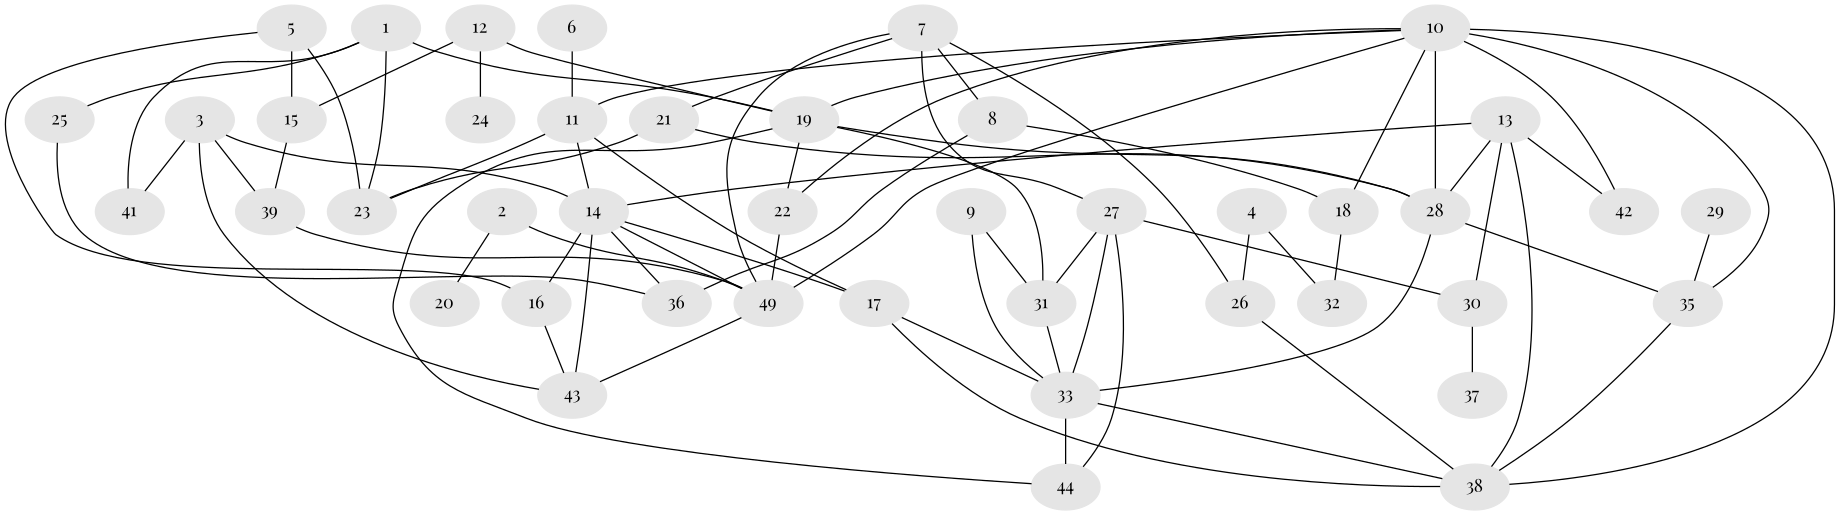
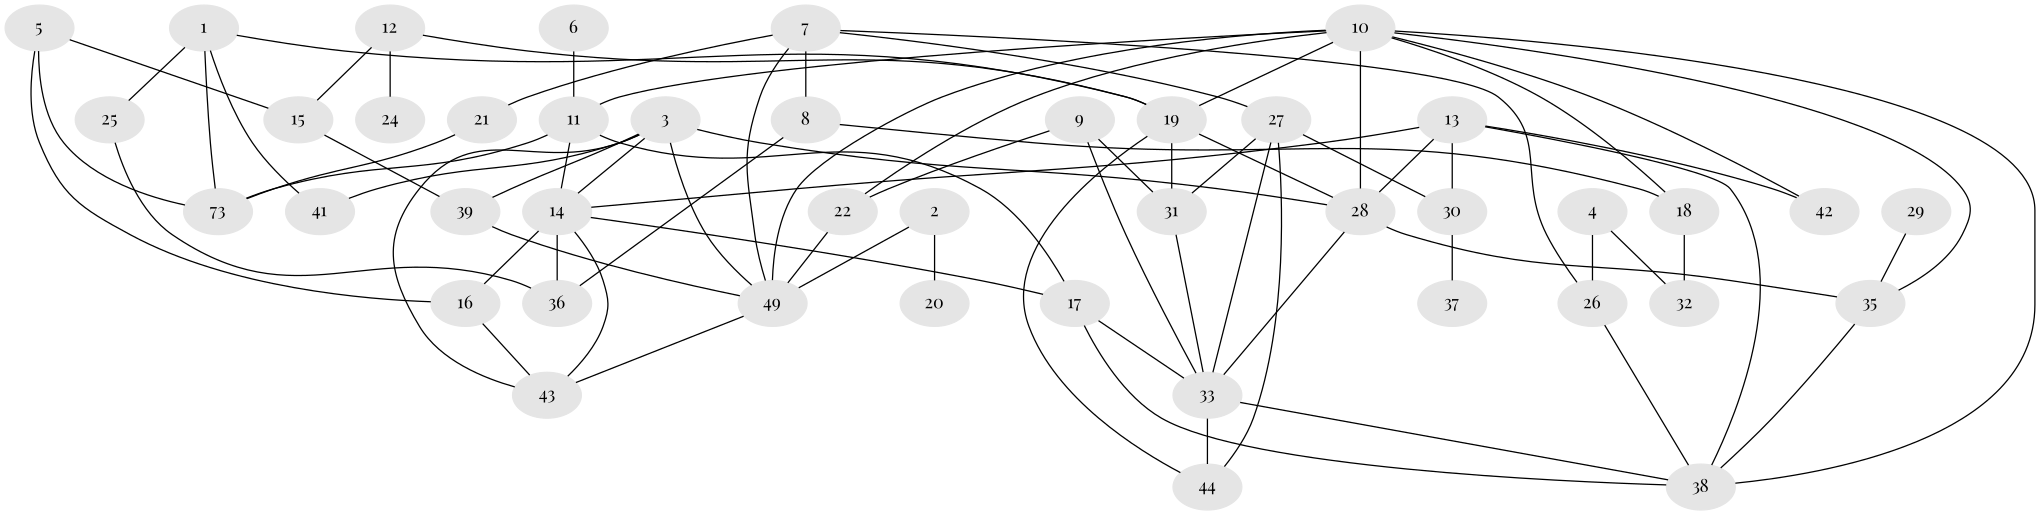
(909, 156) -> (1122, 178)
(793, 166) -> (968, 159)
(362, 212) -> (218, 212)
(681, 257) -> (699, 221)
